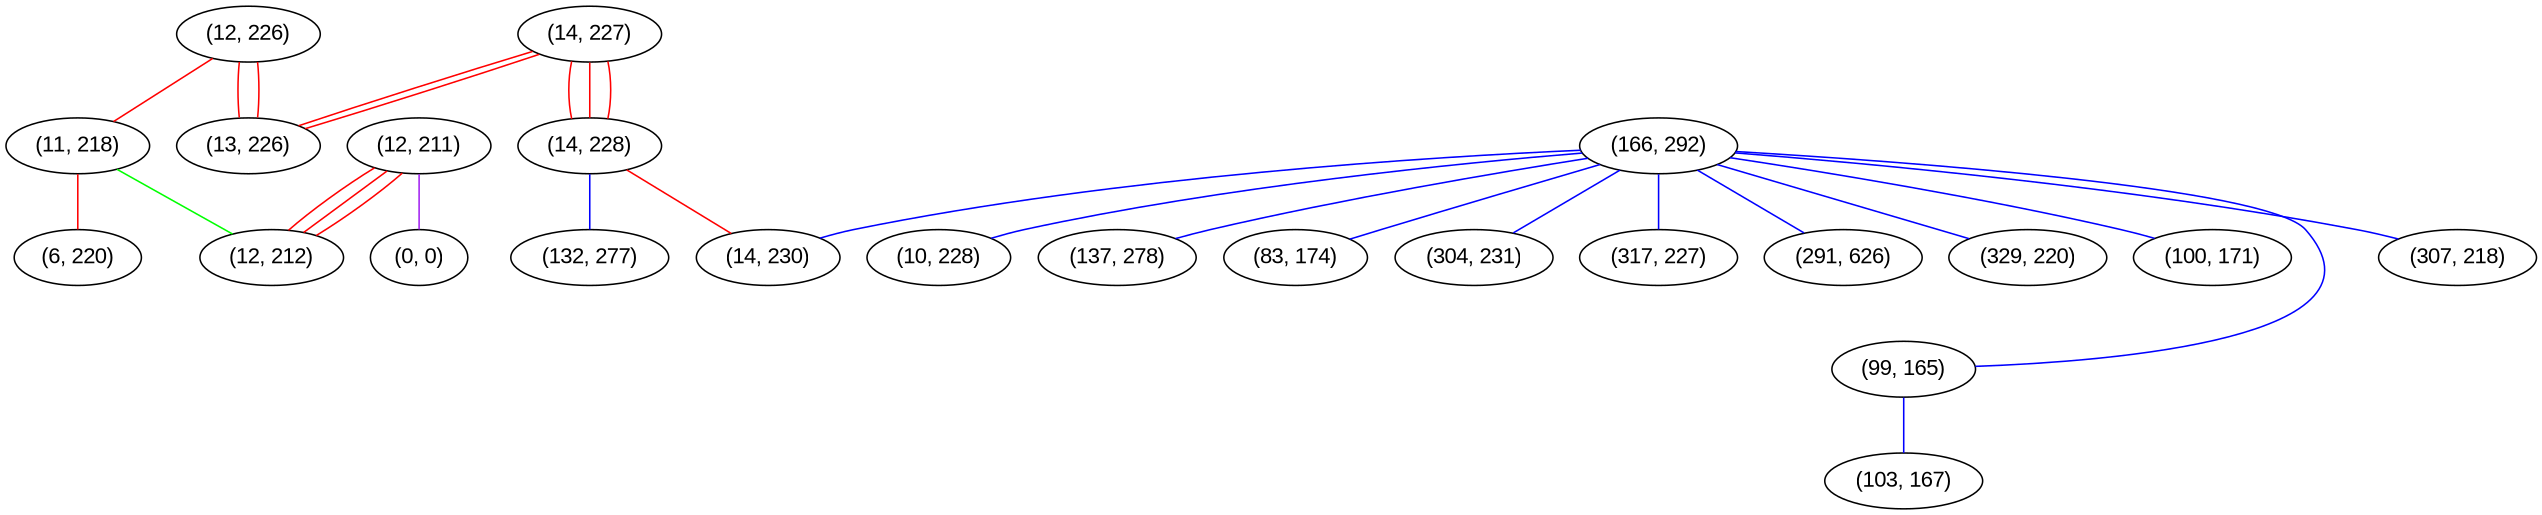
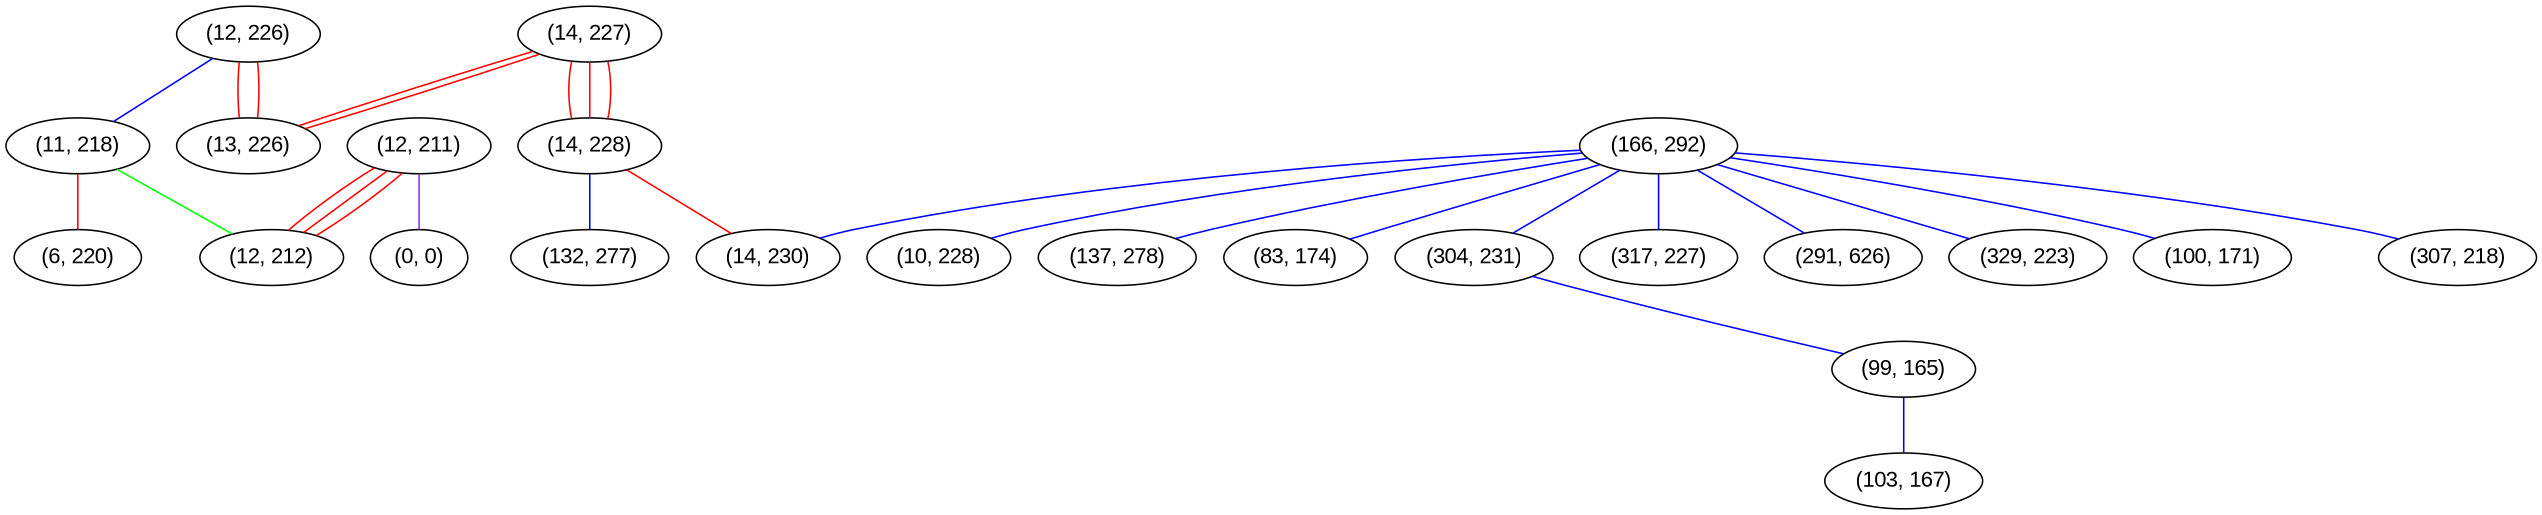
(163, 90) -> (163, 90)
(2316, 250) -> (1688, 317)
(2028, 258) -> (2028, 258)
